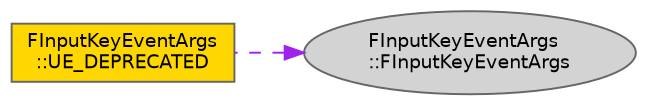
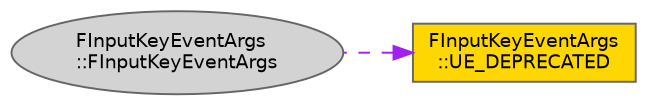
(259, 53) -> (368, 53)
